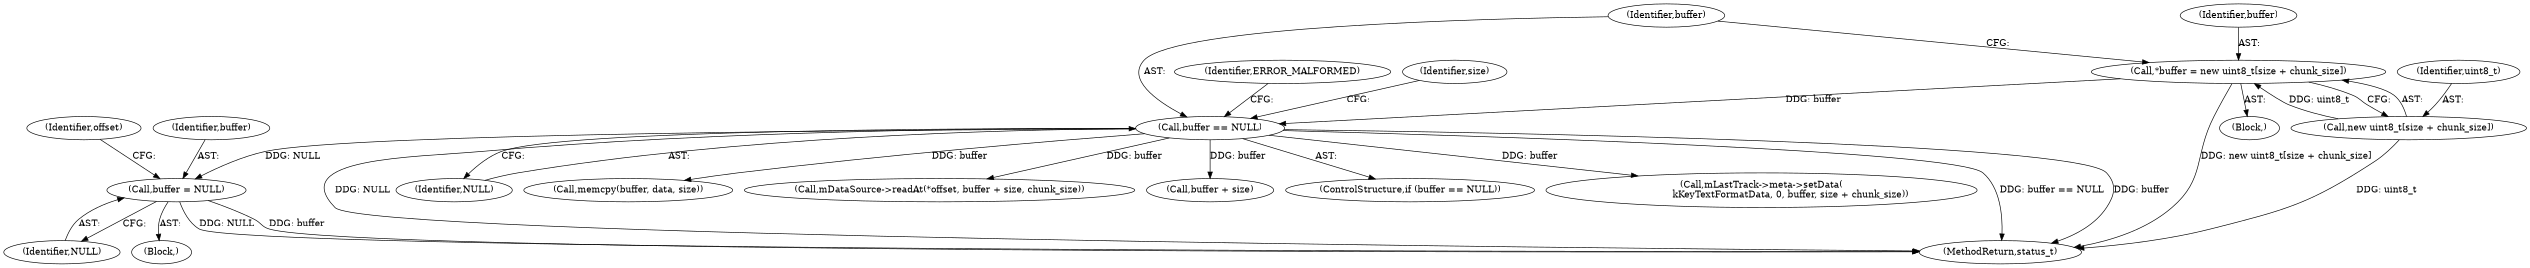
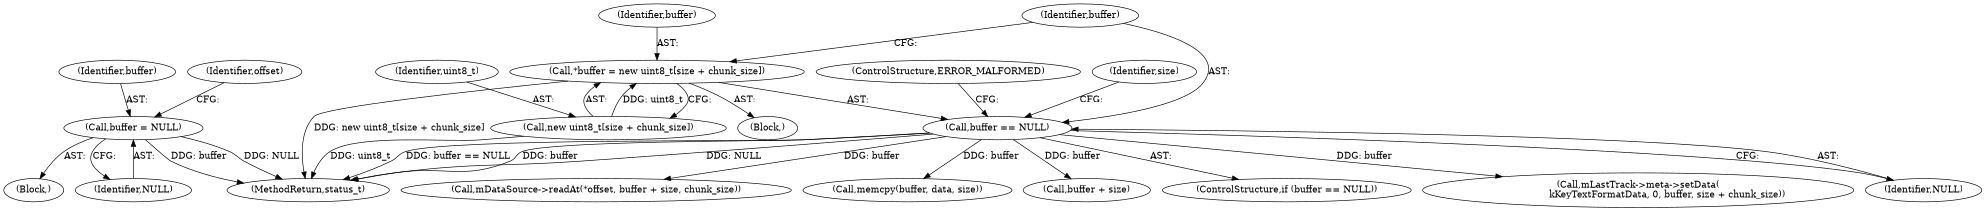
(1283, 72) -> (948, 72)
(1813, 100) -> (860, 100)
(595, 135) -> none
